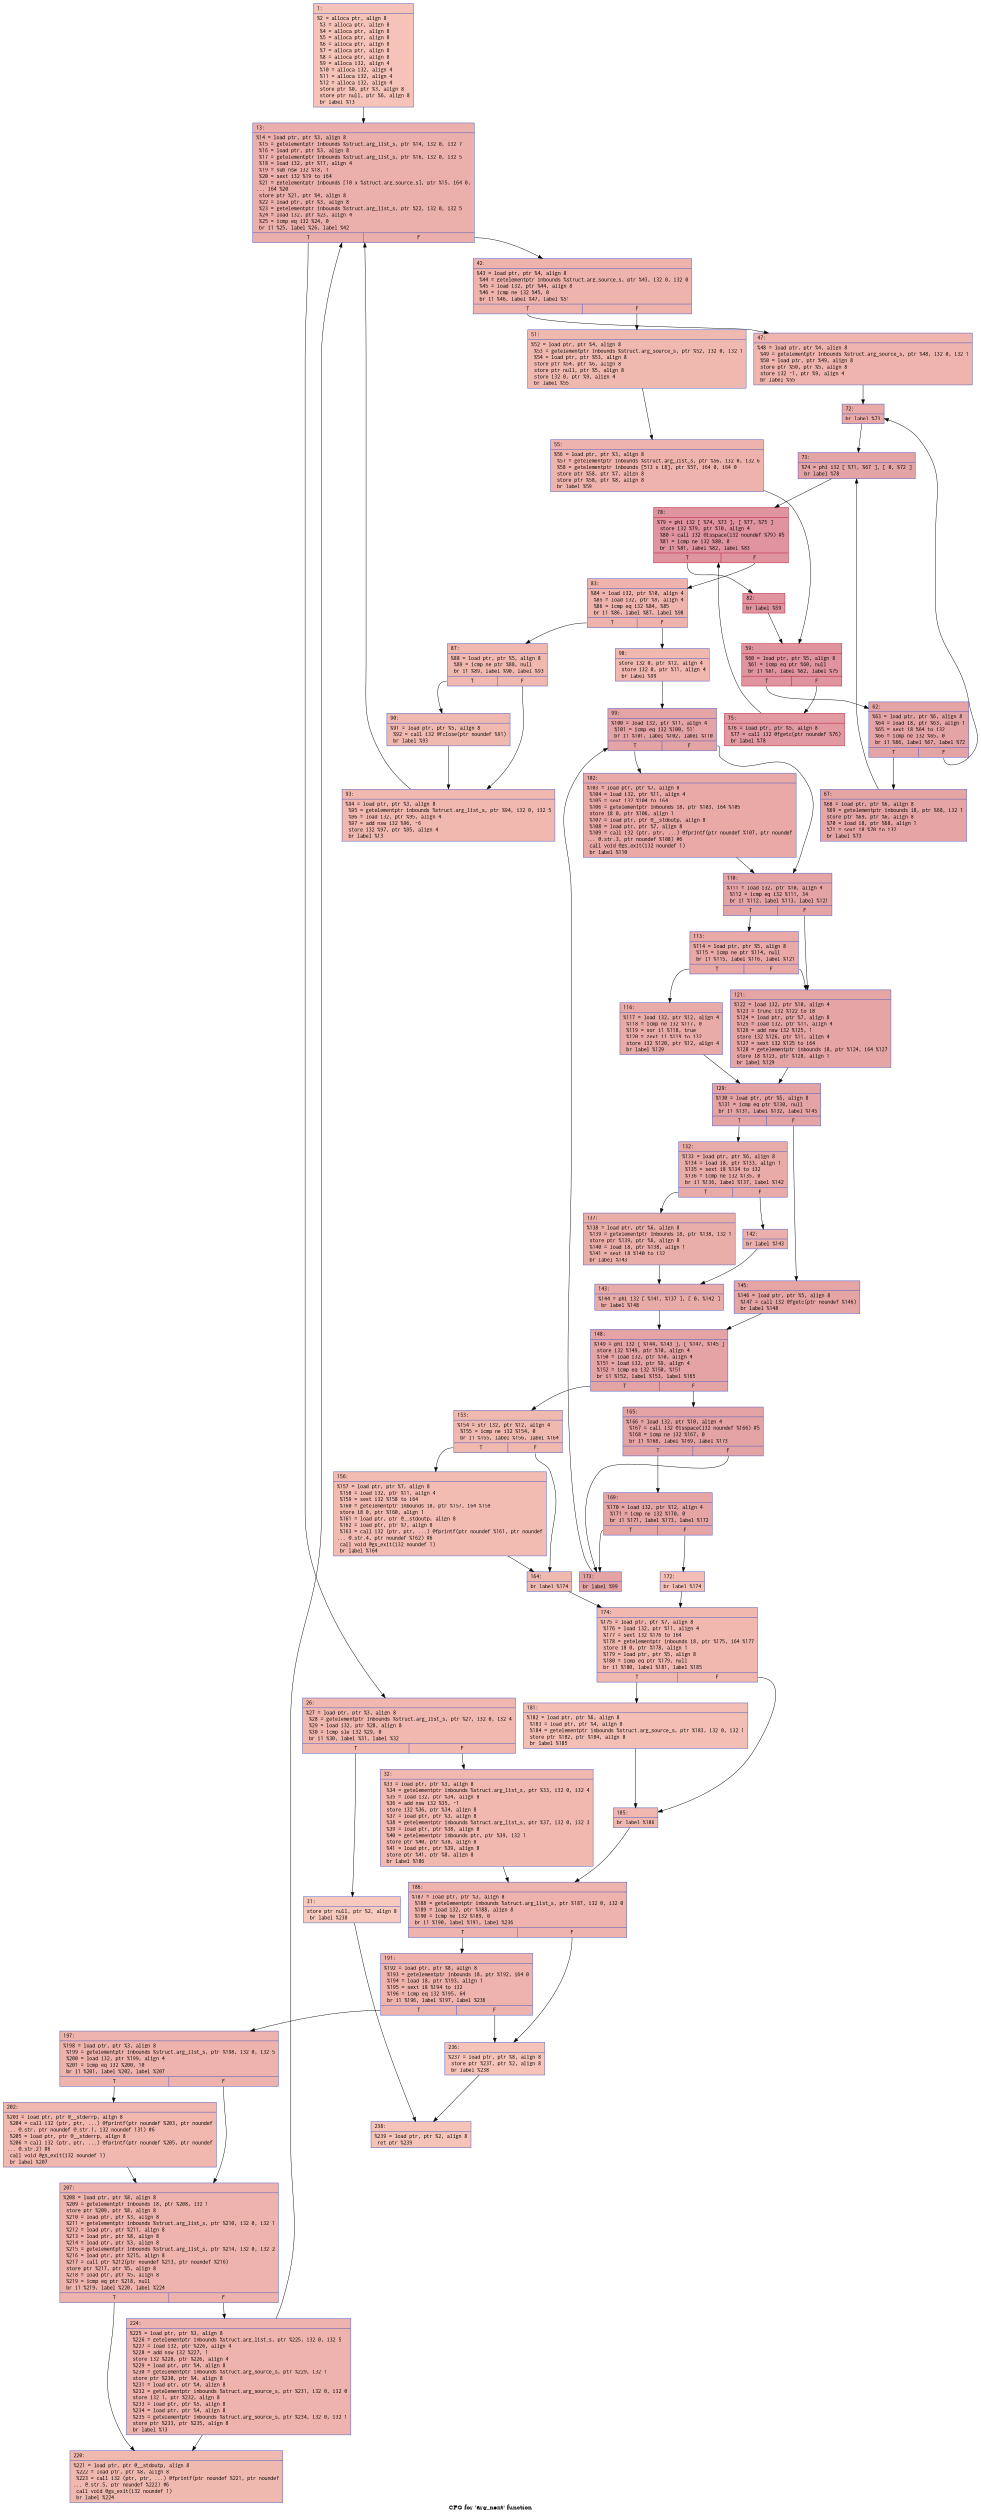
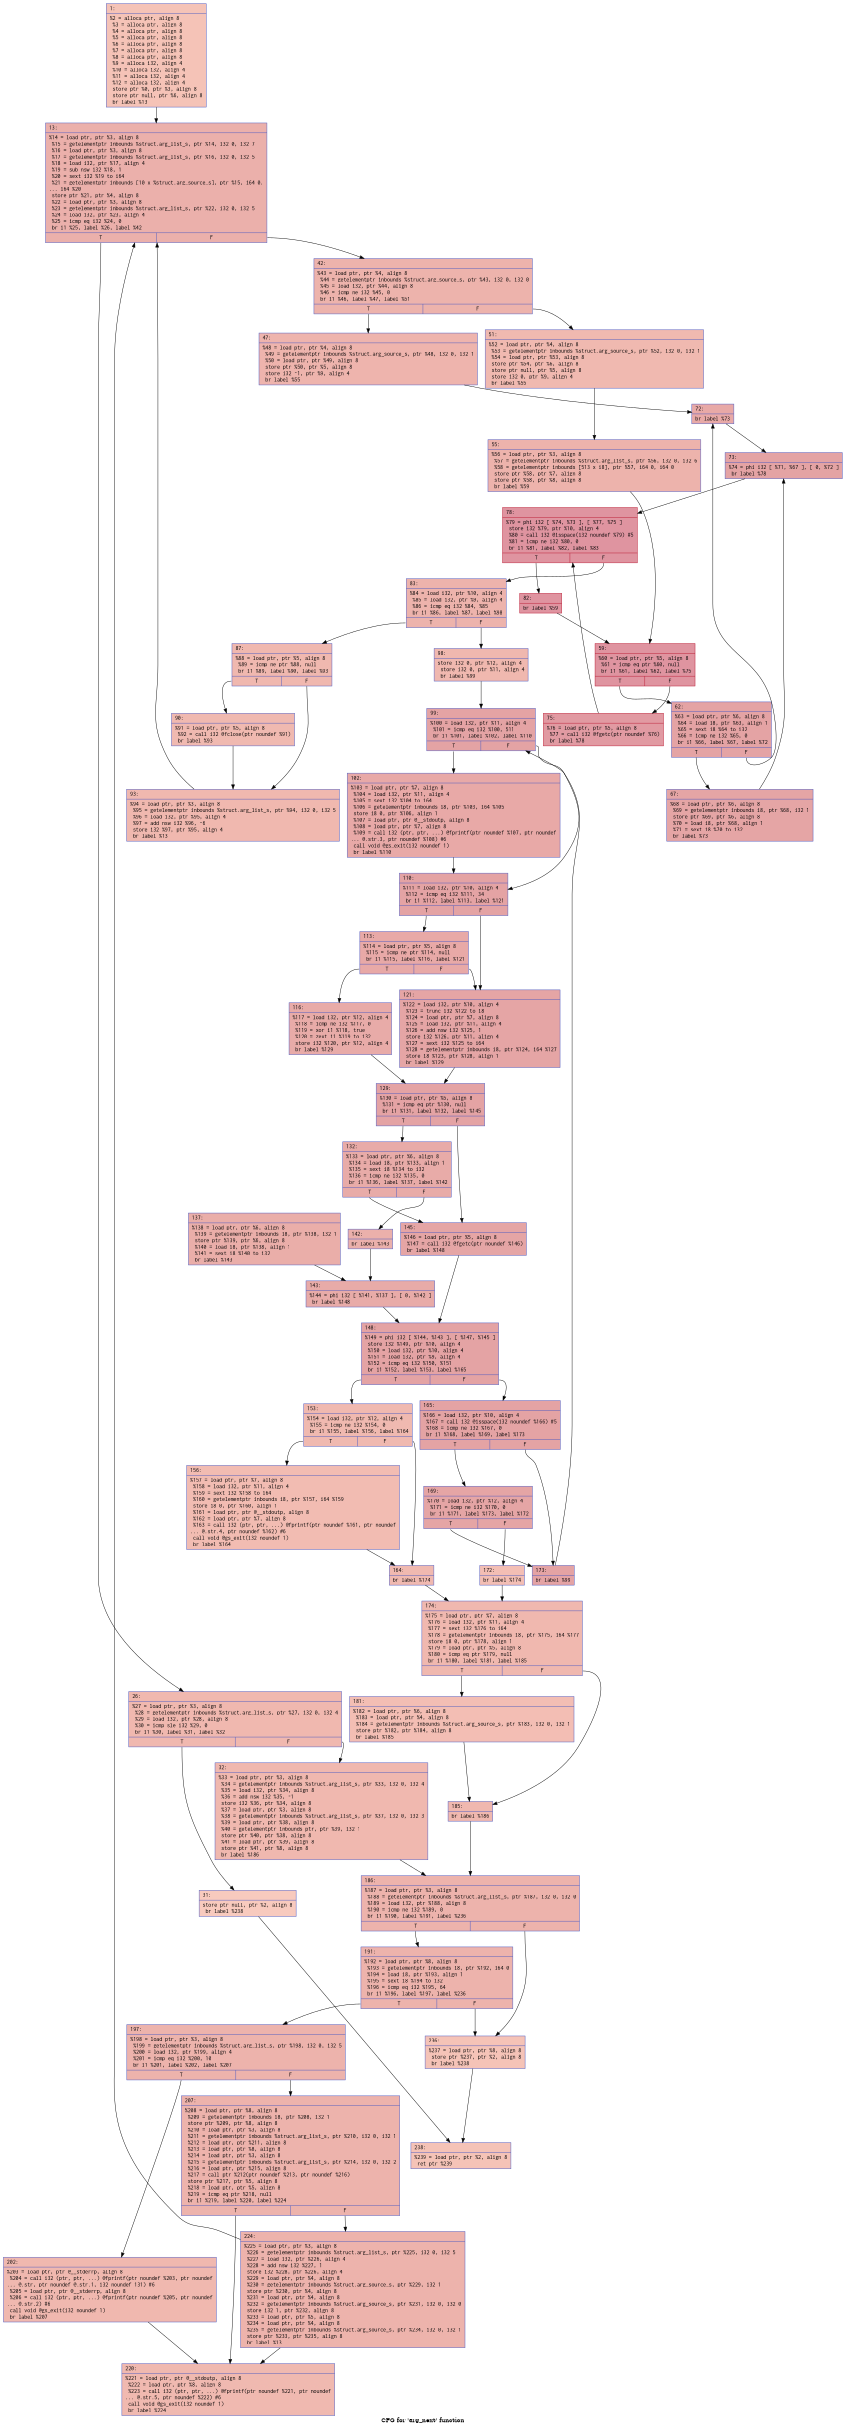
(667, 1198) -> (393, 1210)
(504, 1425) -> (355, 1418)
(131, 2173) -> (171, 2341)
